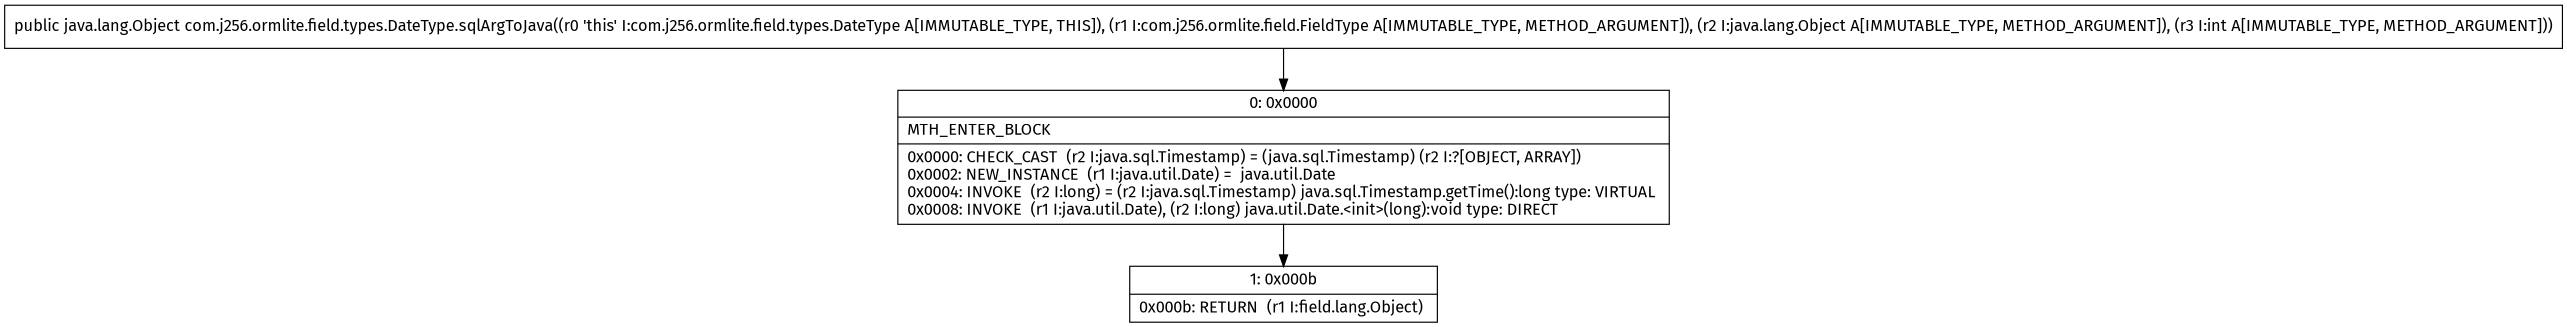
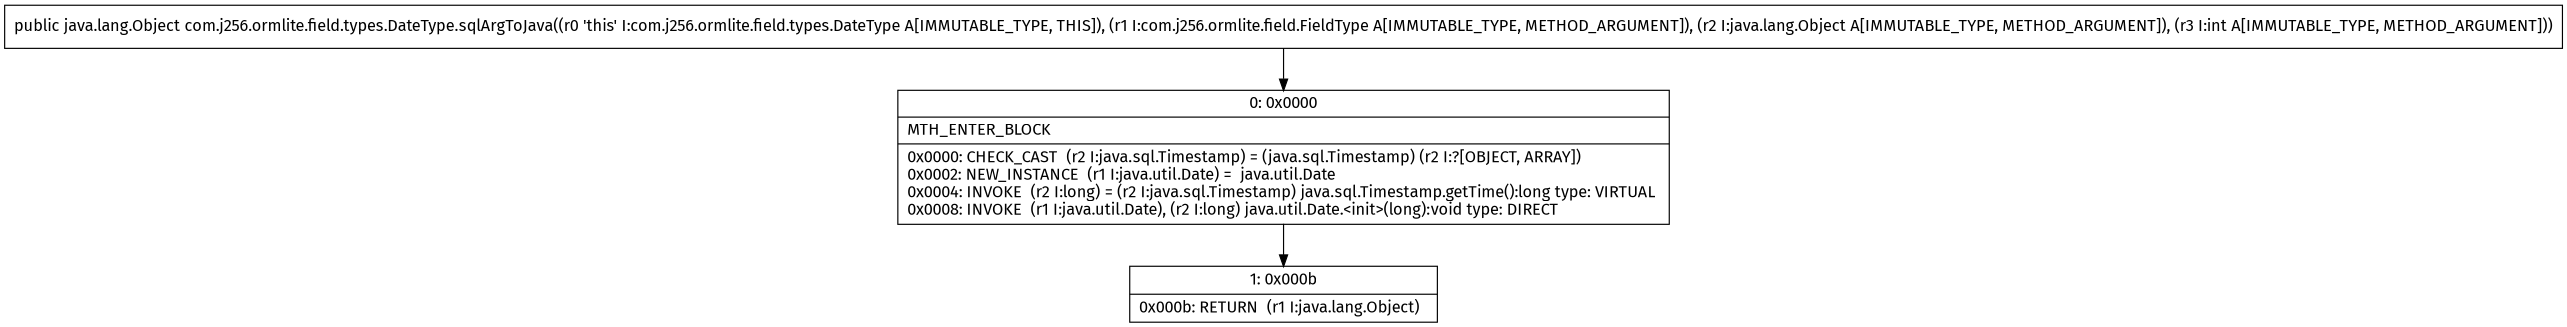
(1284, 308) -> (1282, 308)
